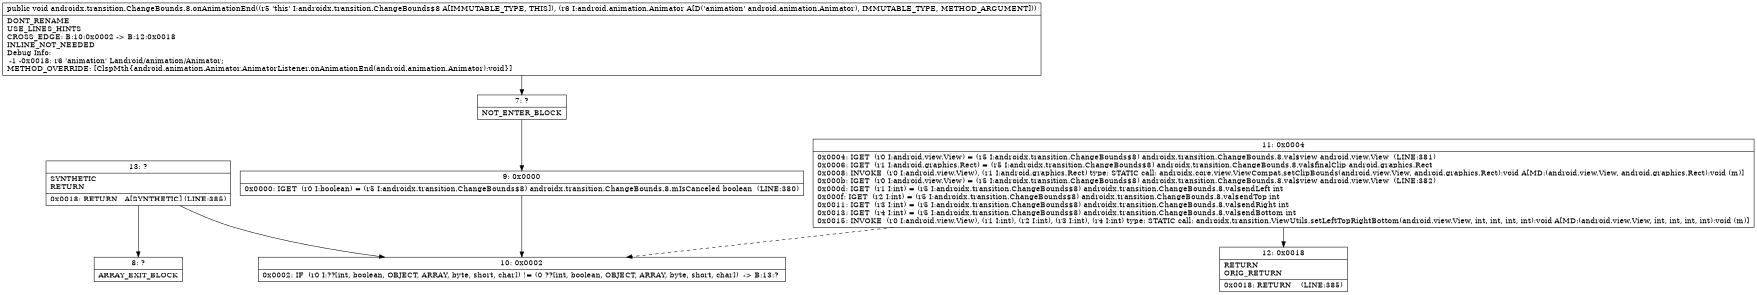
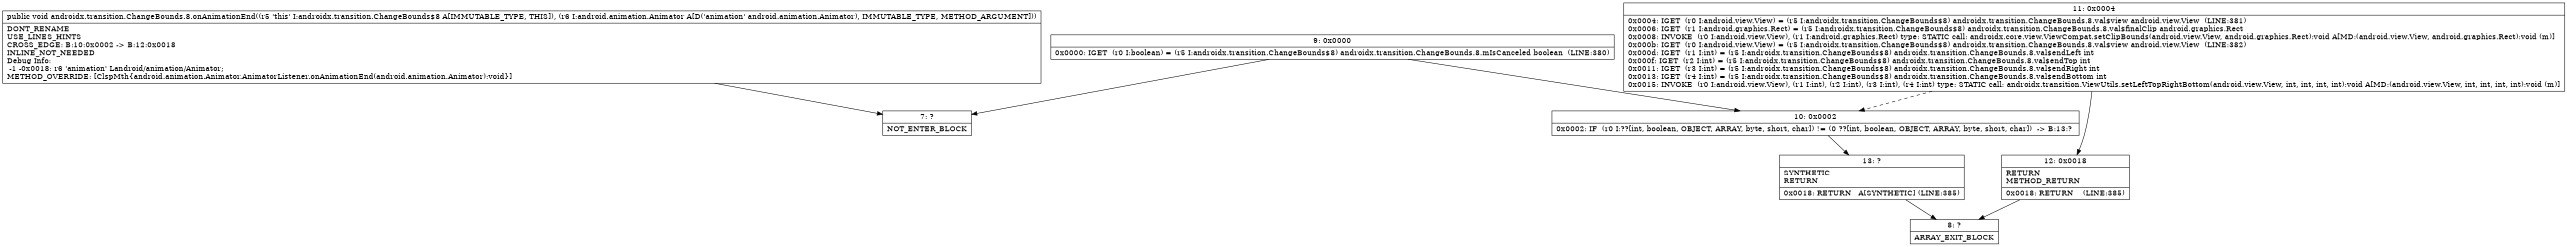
(522, 142) -> (1123, 86)
none -> (2002, 208)
(278, 239) -> (1836, 143)
(1253, 273) -> (2043, 181)
